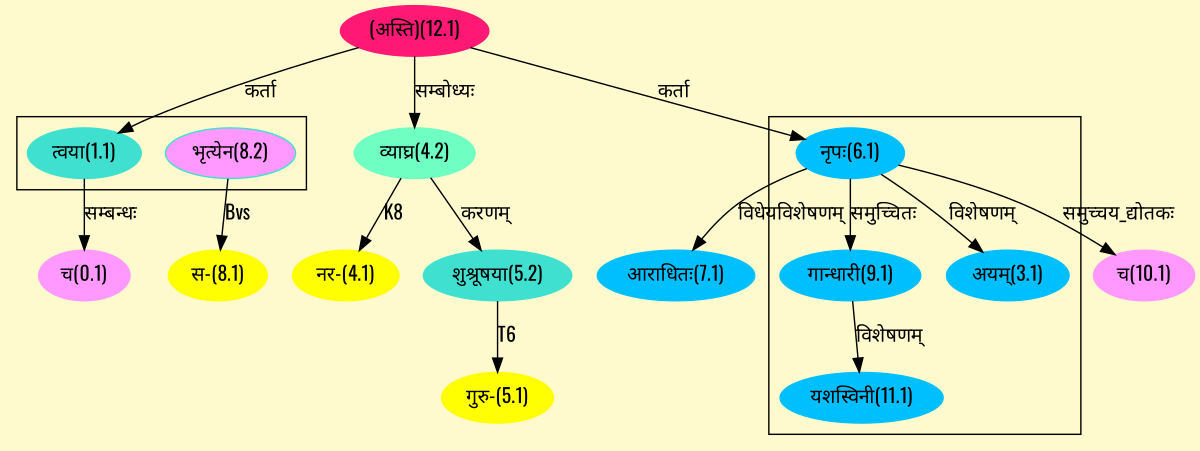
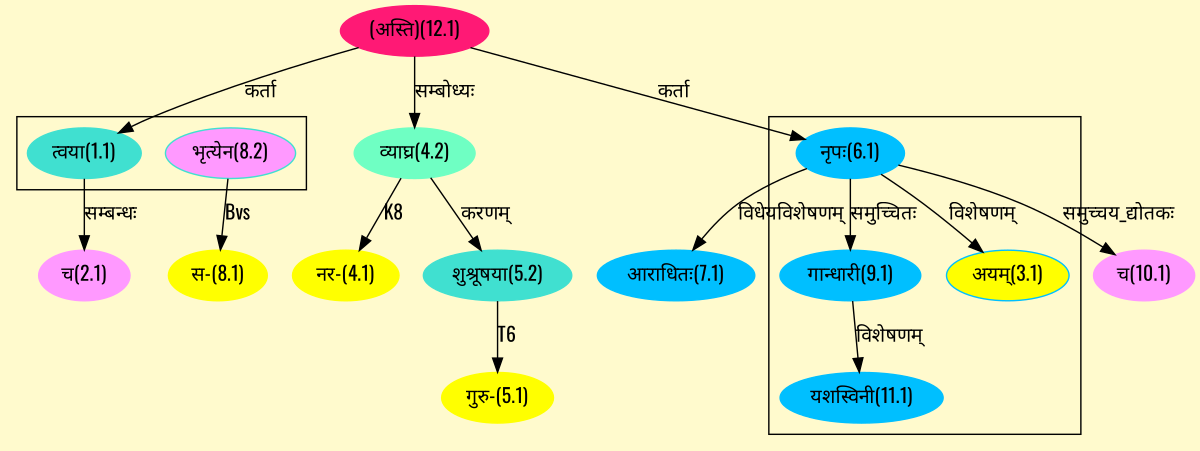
(84, 275) -> (84, 275)
(1008, 275) -> (1008, 275)
